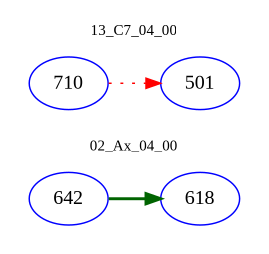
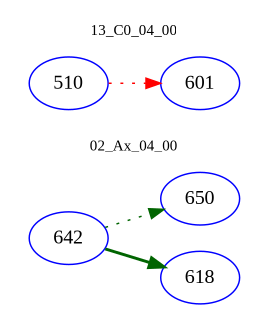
(134, 31) -> (134, 31)
(69, 83) -> (69, 83)
(200, 83) -> (200, 83)
none -> (200, 199)
